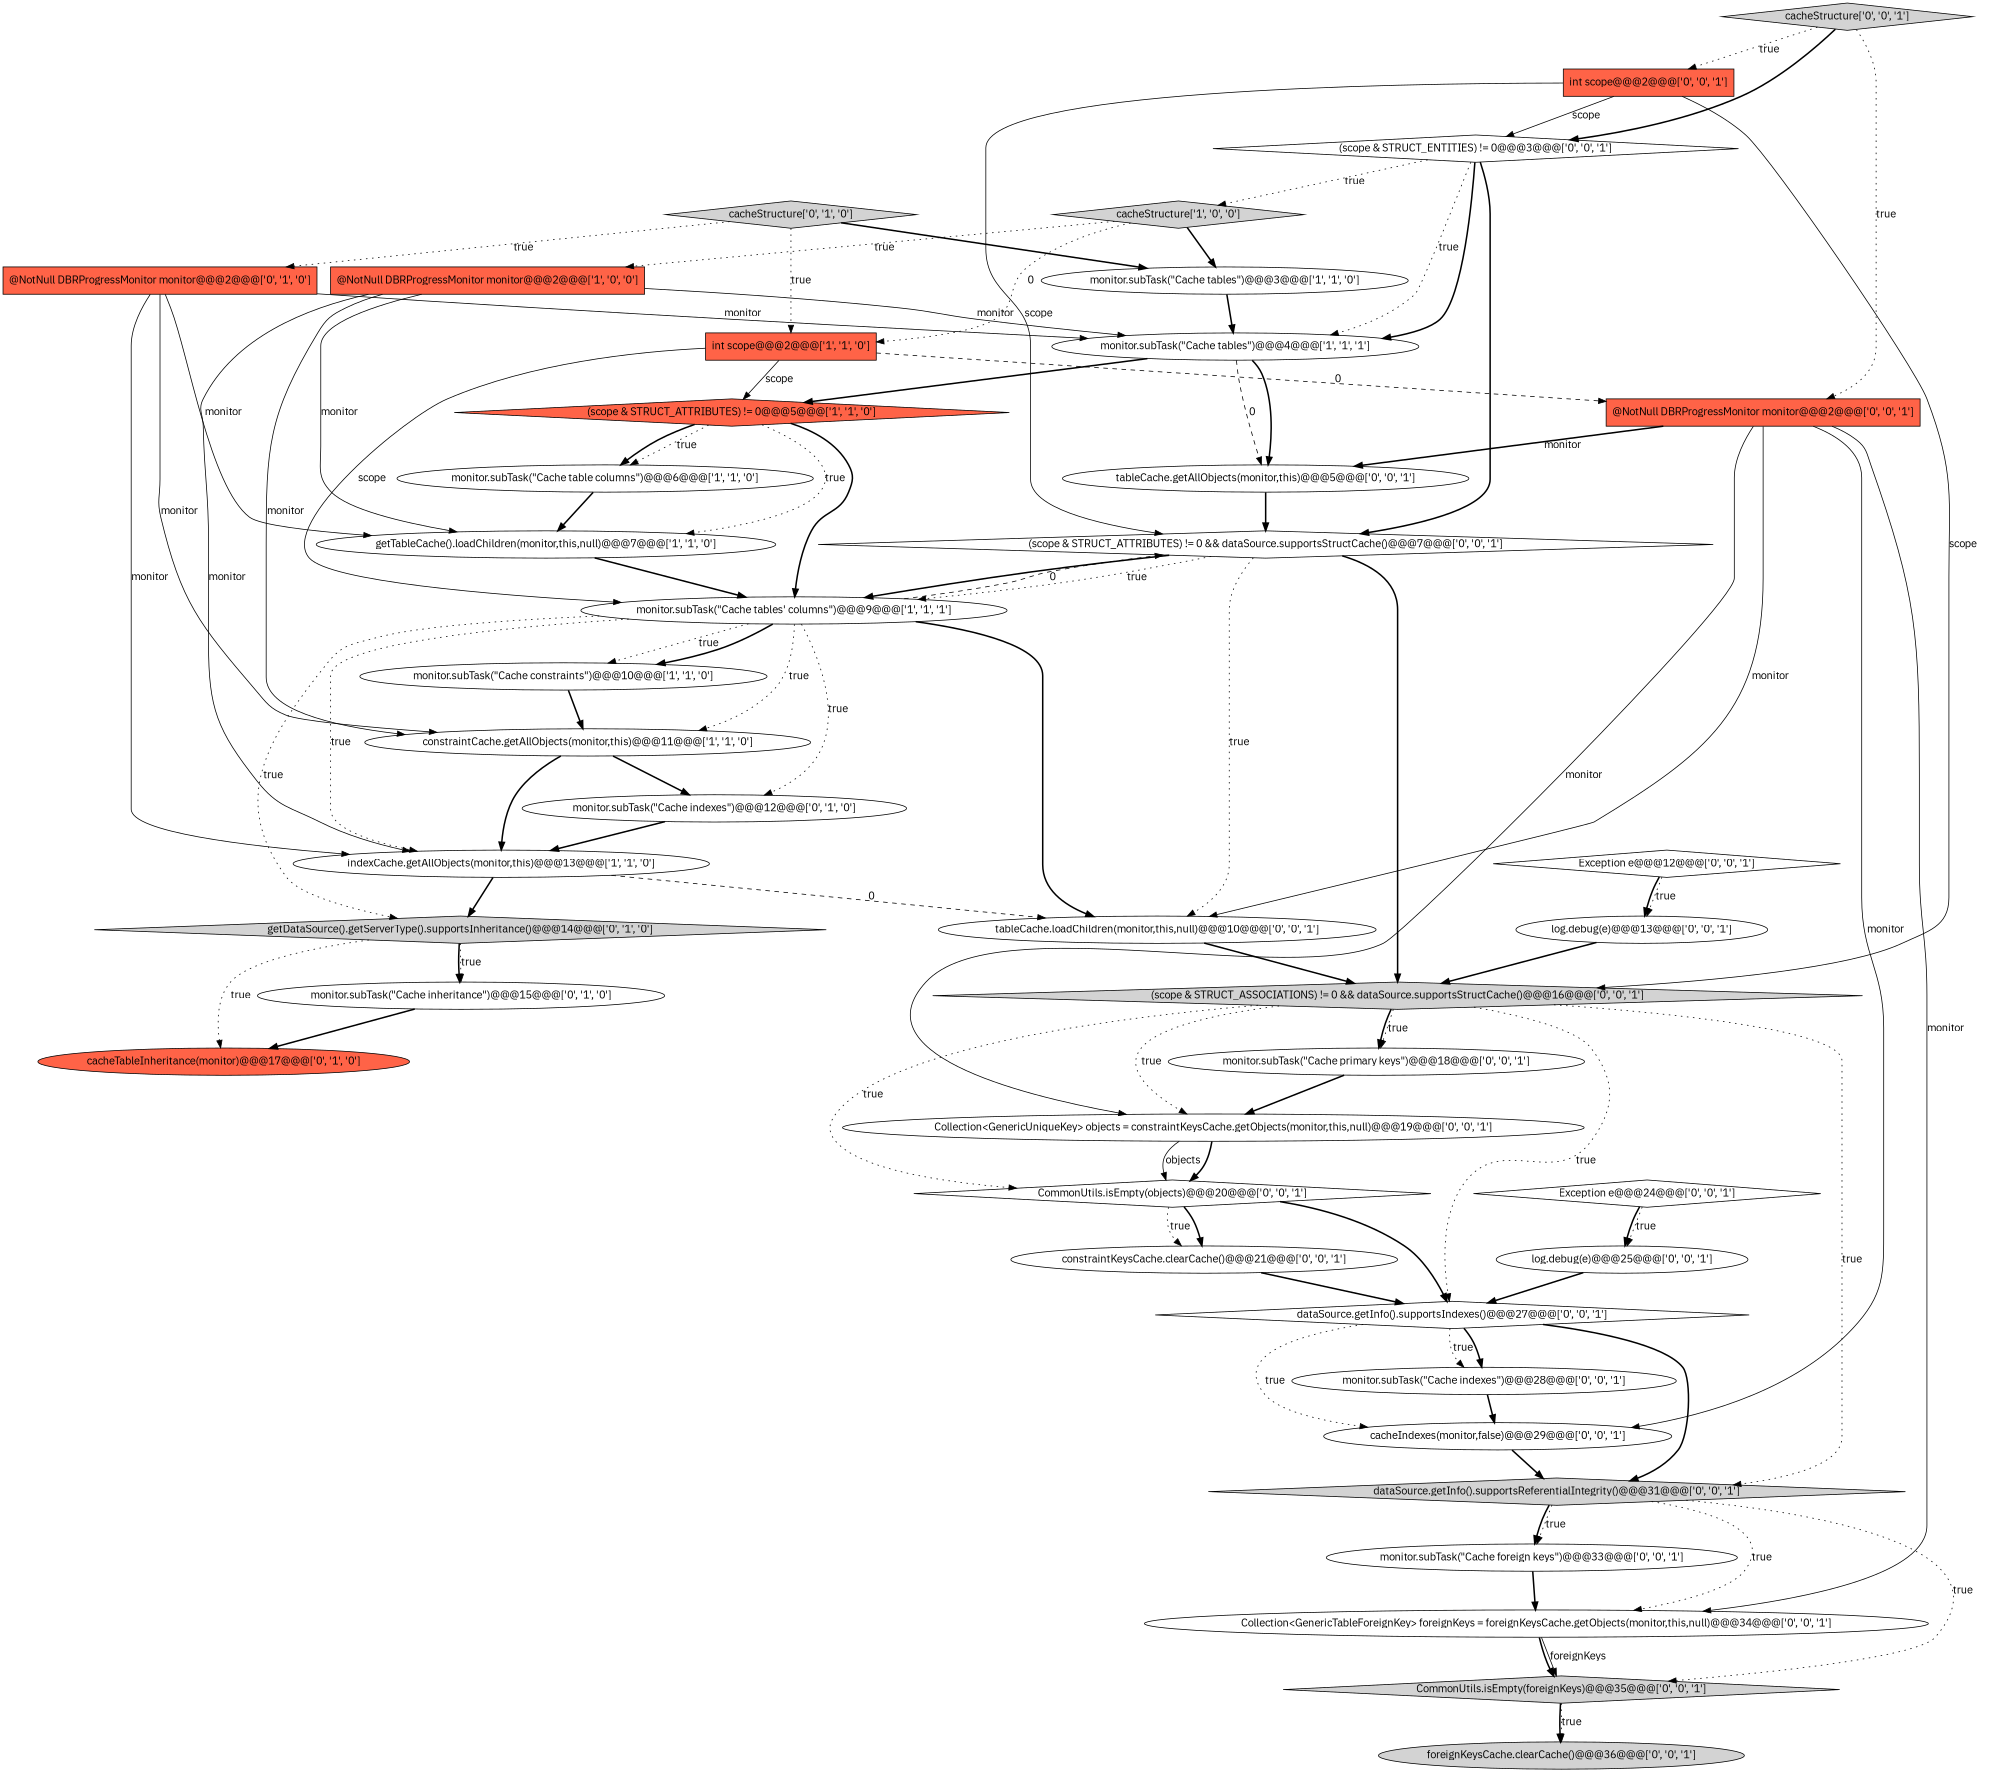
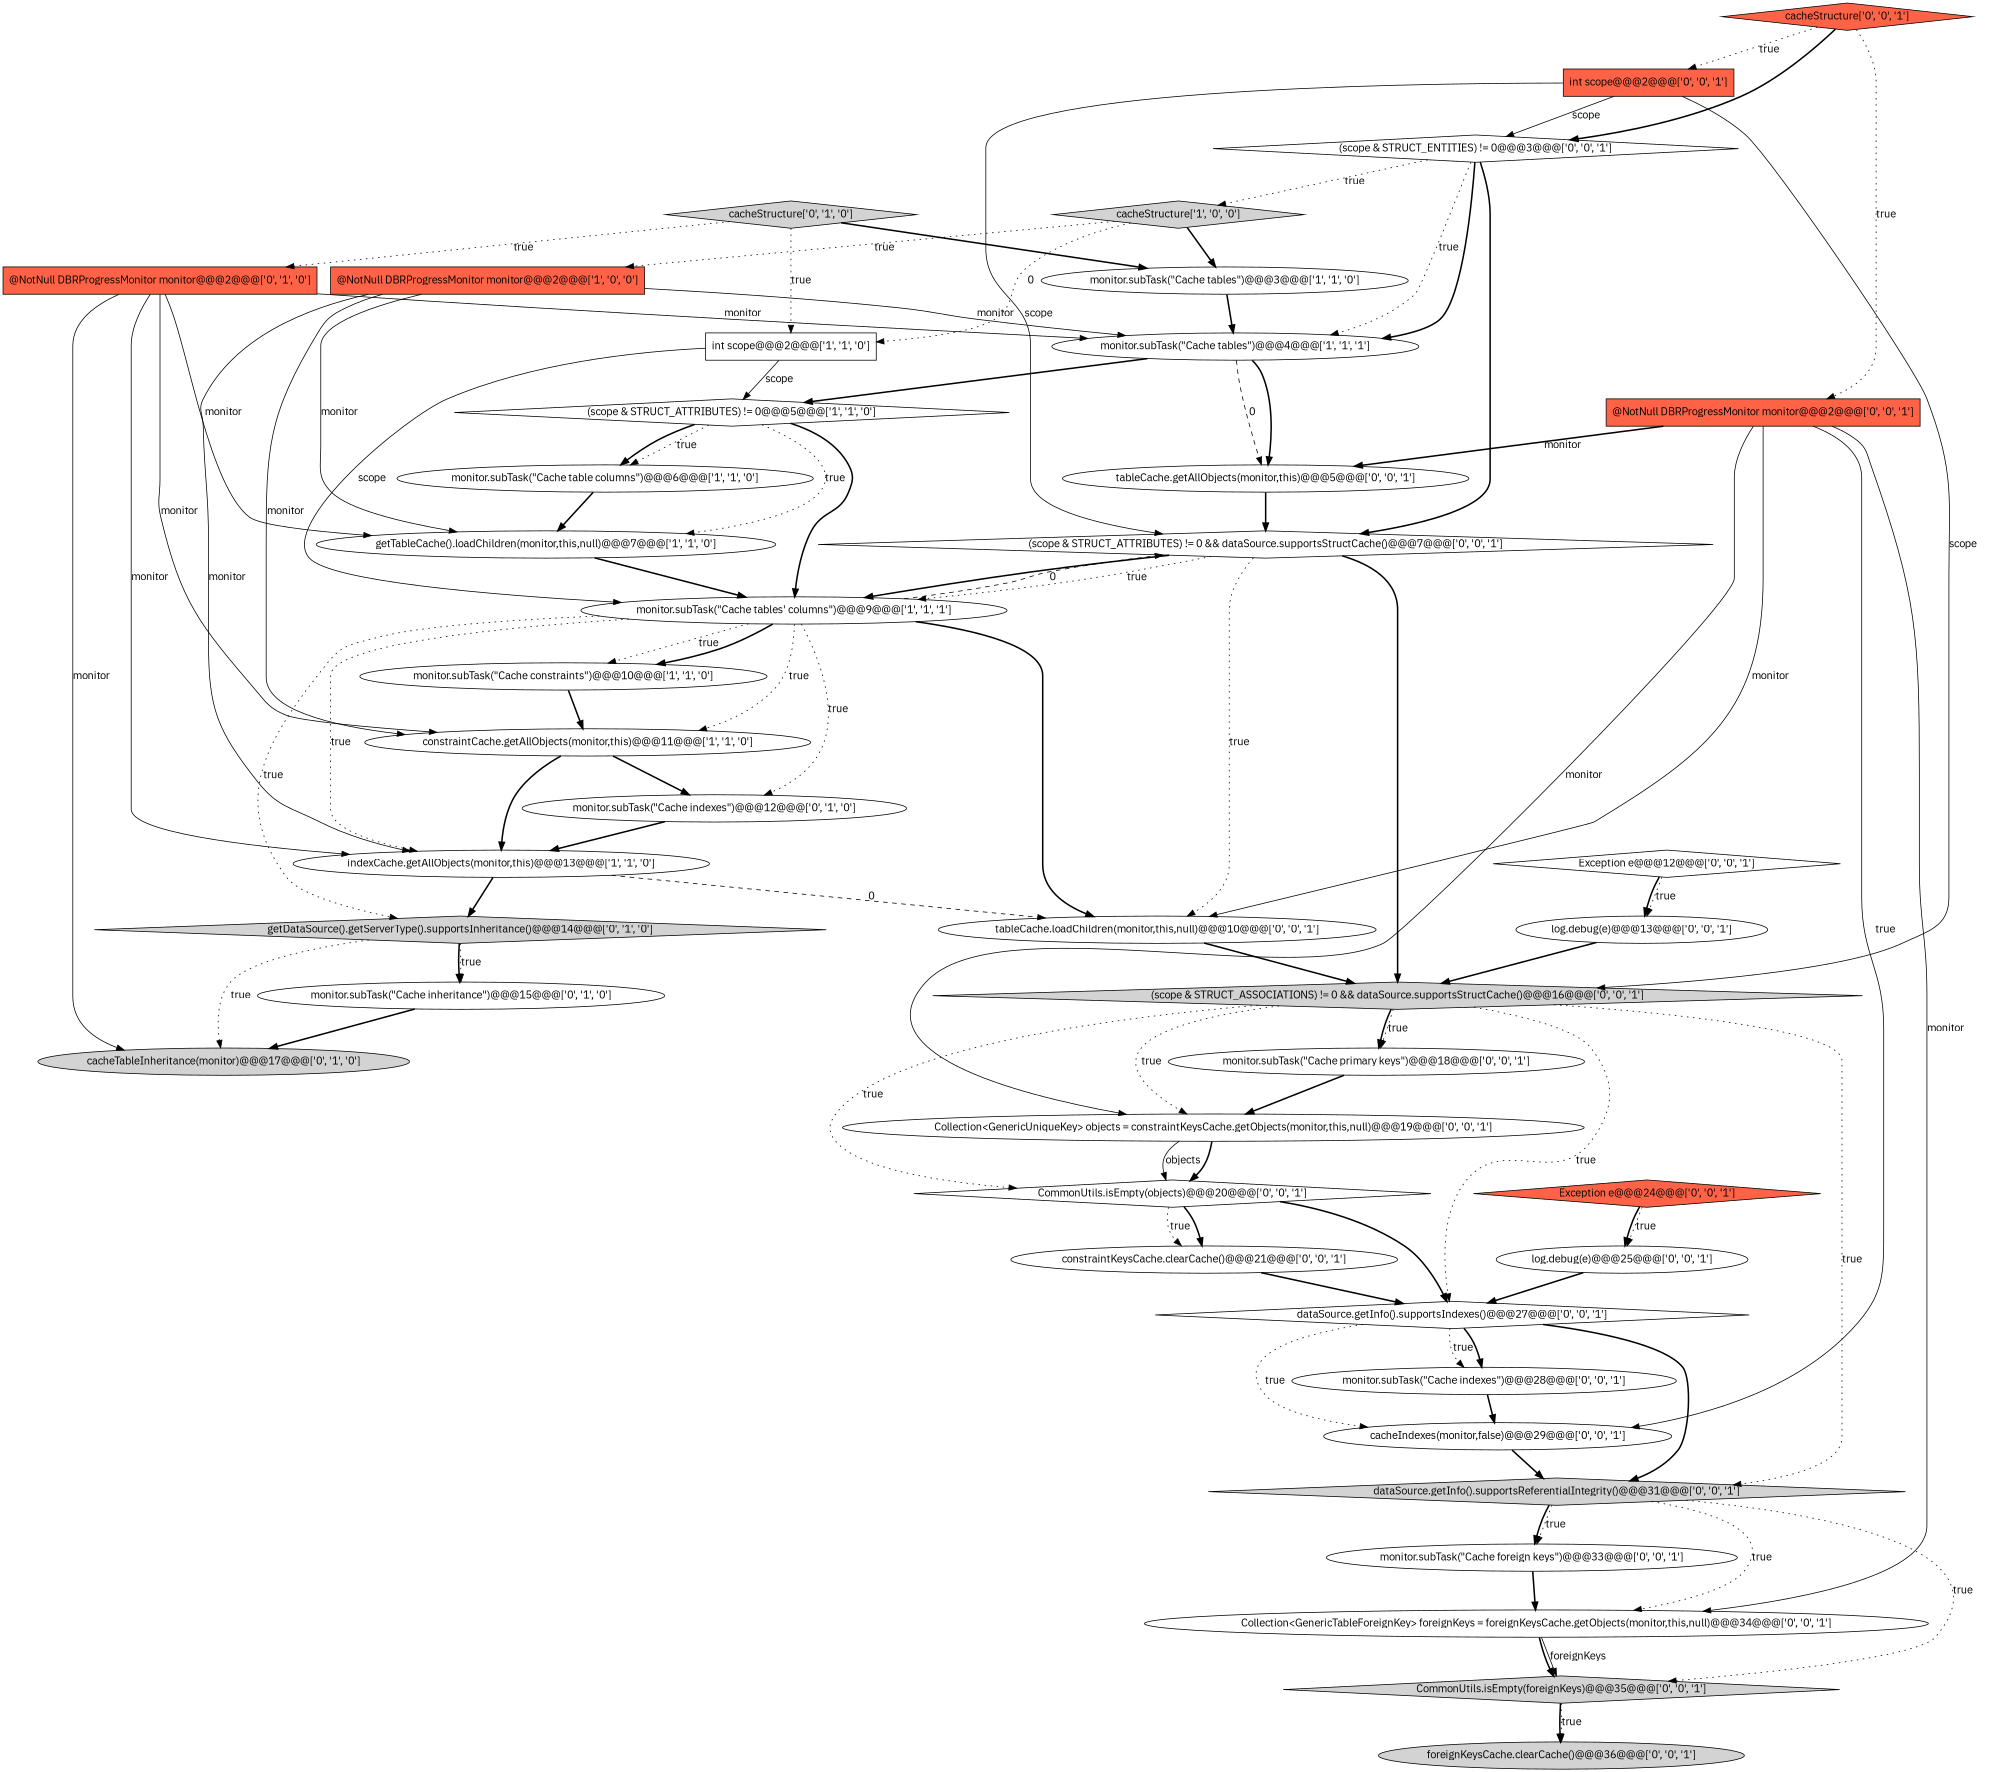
(1847, 17) -> (1847, 17)
(791, 347) -> (791, 347)
(1219, 376) -> none
(732, 413) -> (732, 413)
none -> (73, 671)
(1886, 930) -> (1886, 930)
(224, 1062) -> (224, 1062)
(1647, 1194) -> (1647, 1194)
